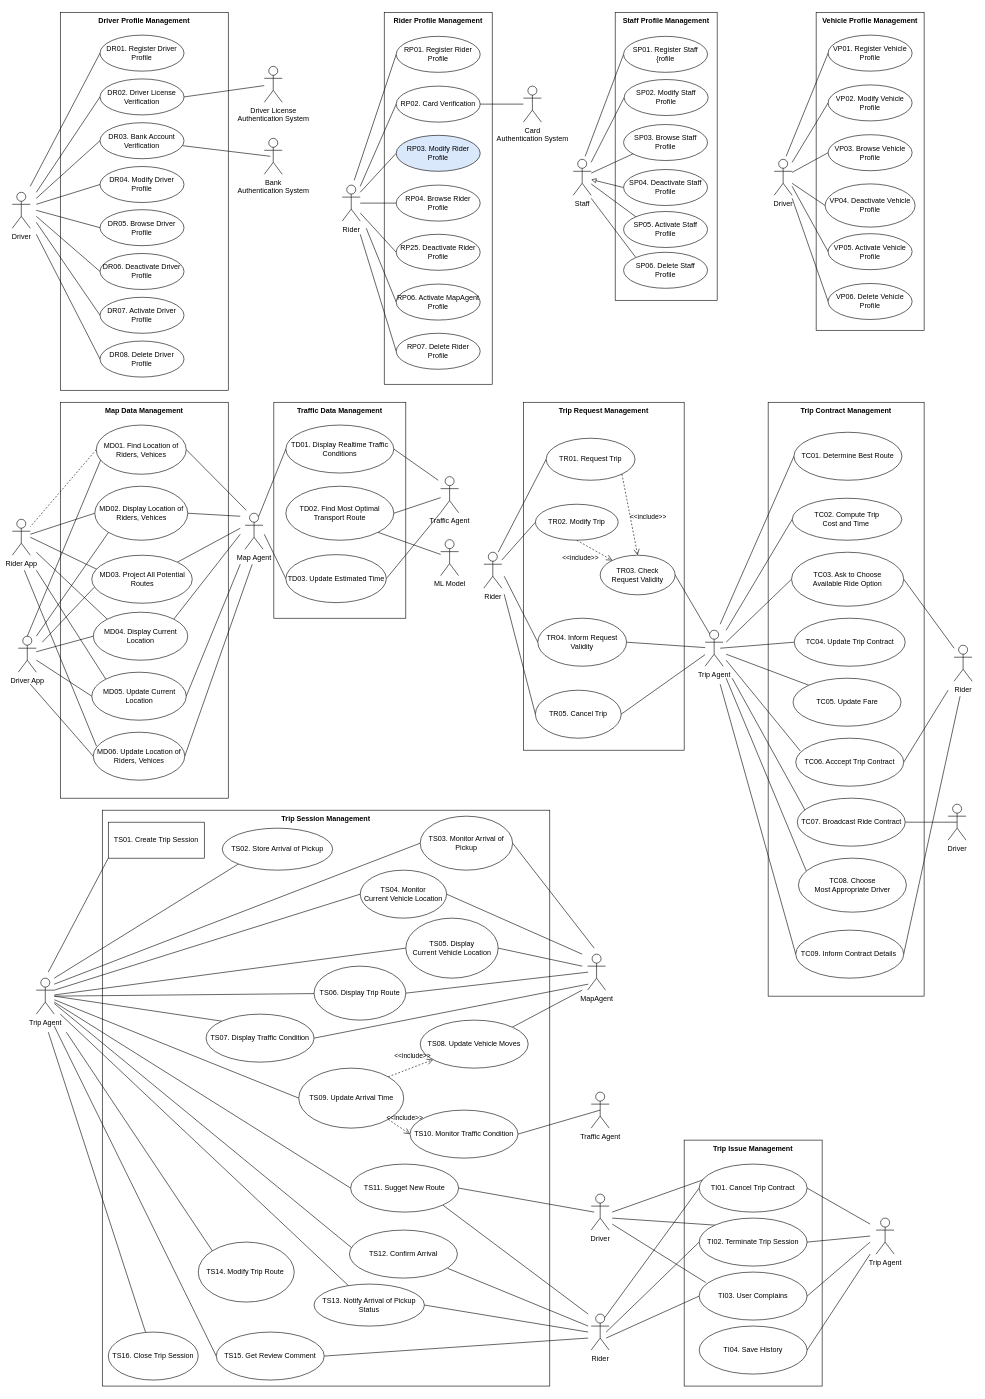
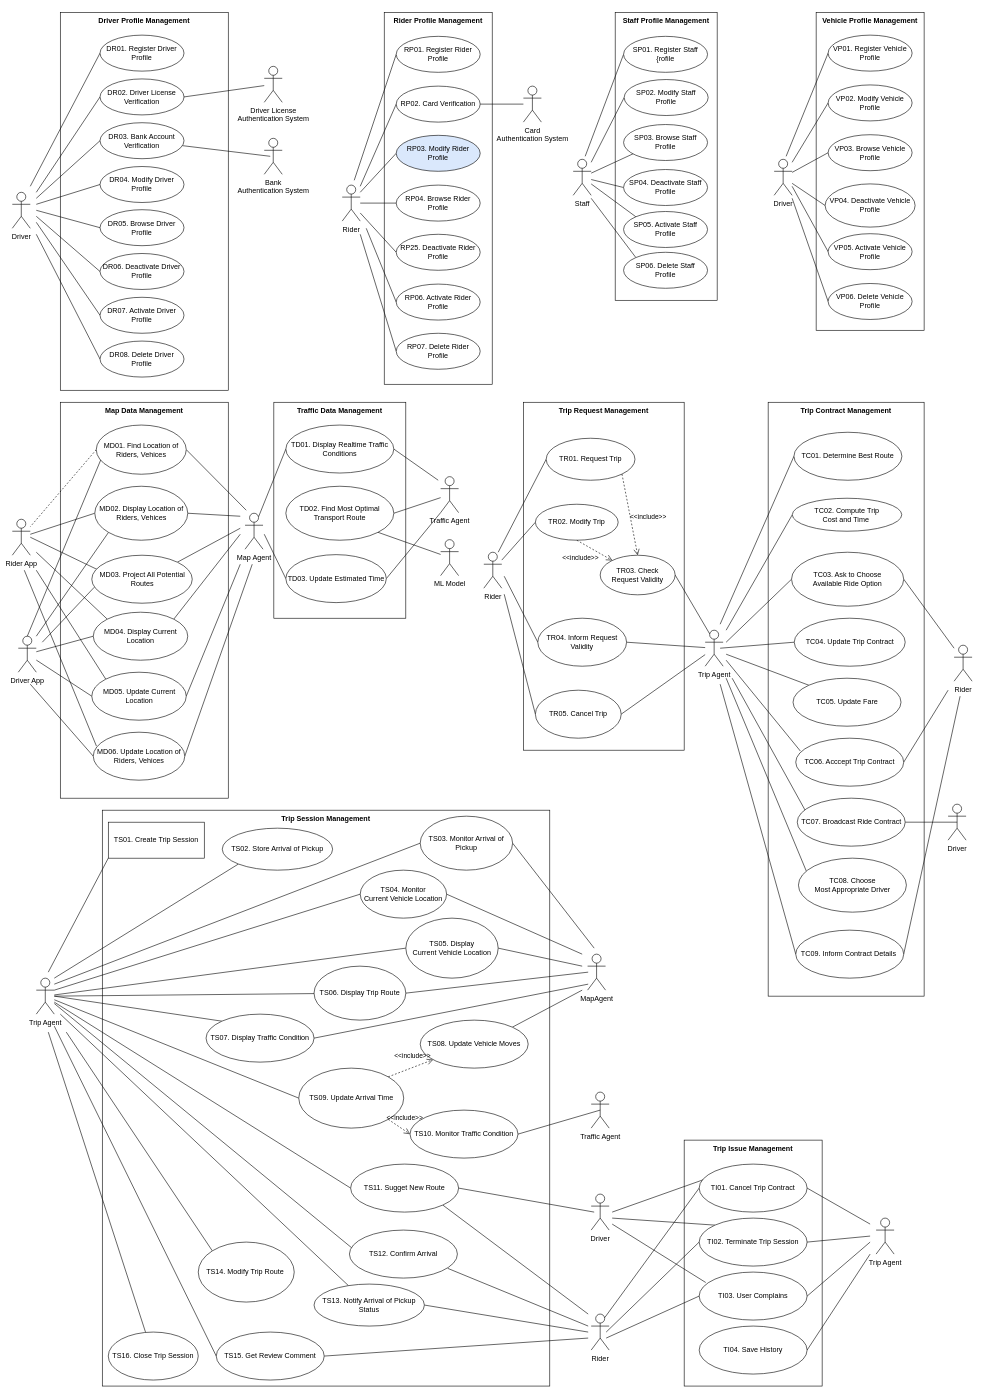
(597, 181) -> (595, 180)
(438, 302) -> (438, 302)
(847, 519) -> (847, 515)
